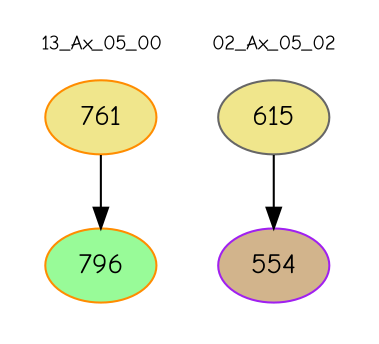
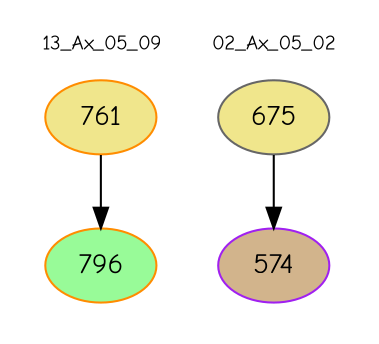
(102, 44) -> (102, 44)
(274, 117) -> (274, 117)
(274, 266) -> (274, 266)
